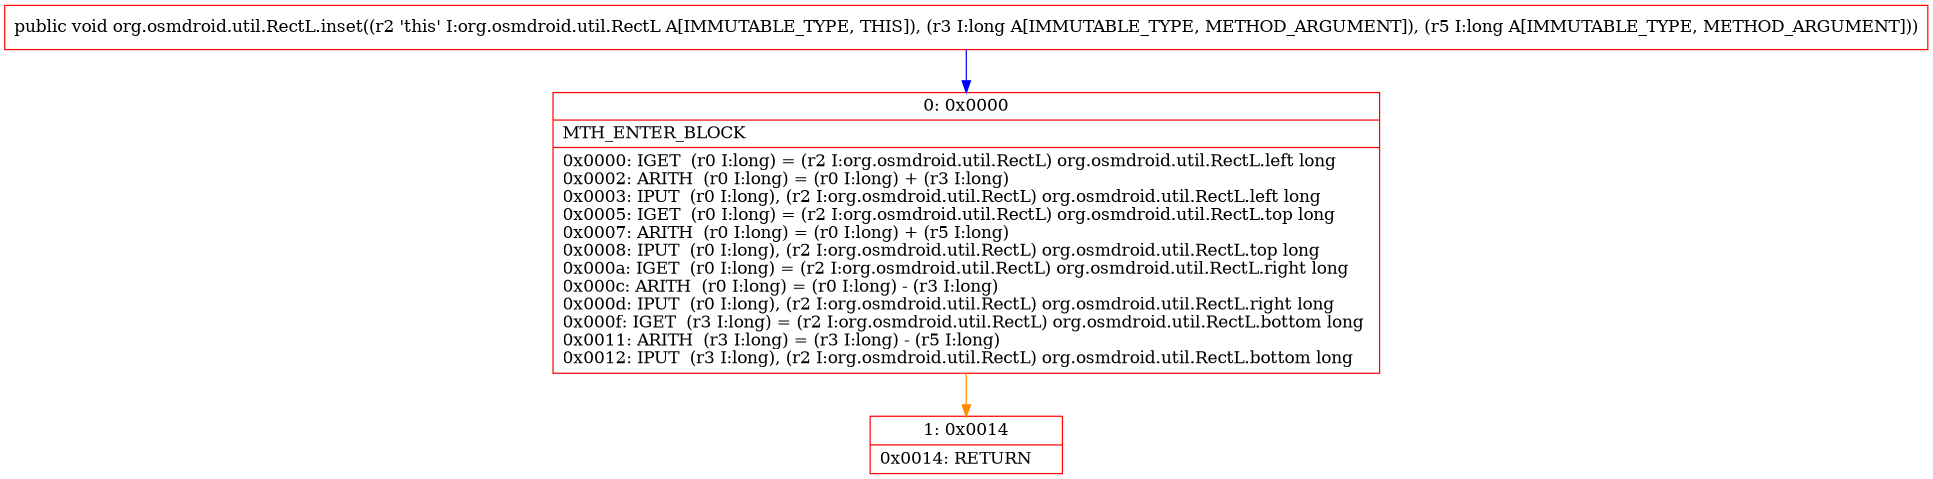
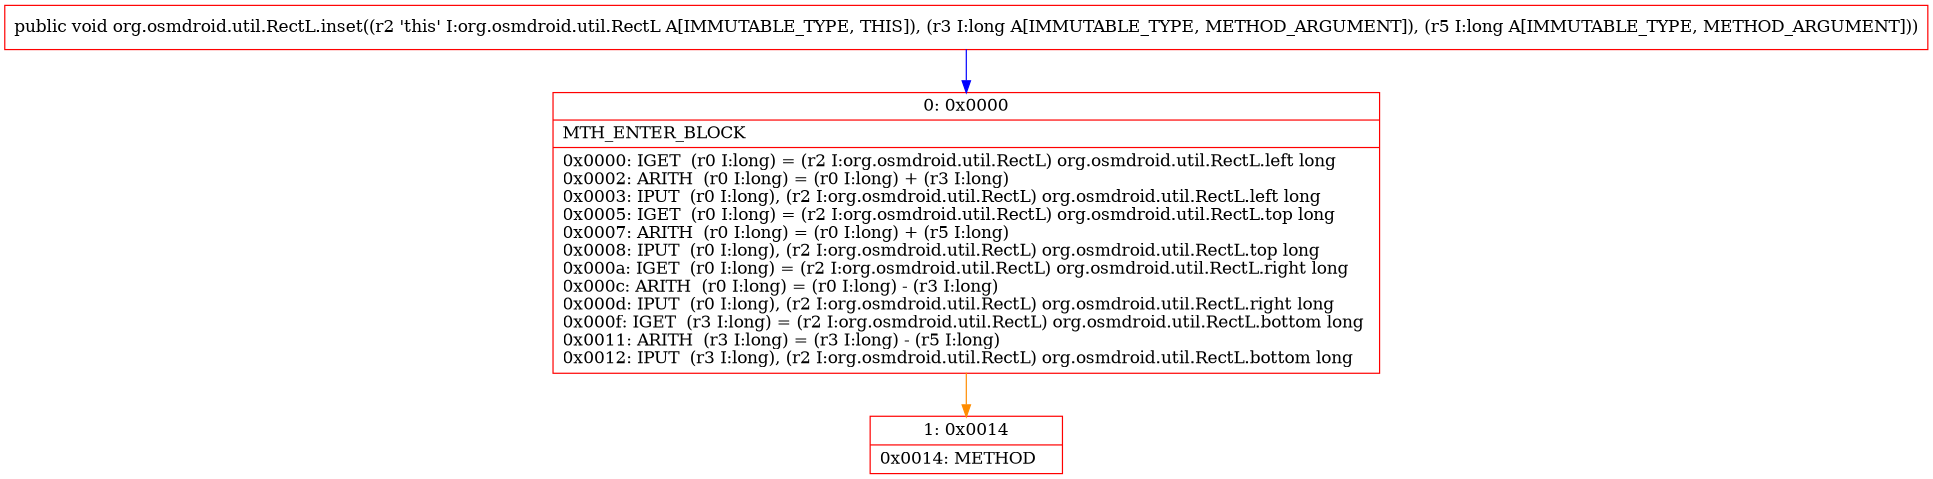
(964, 459) -> (966, 459)
